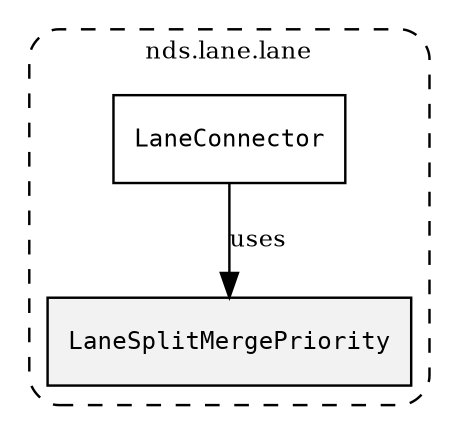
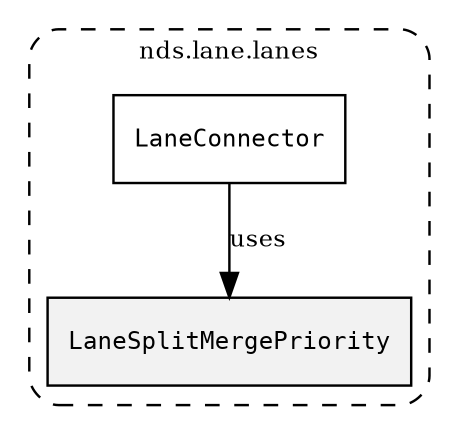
(229, 52) -> (229, 52)
